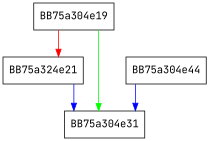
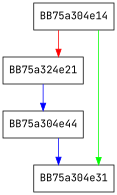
(74, 16) -> (74, 16)
(74, 94) -> (43, 94)
